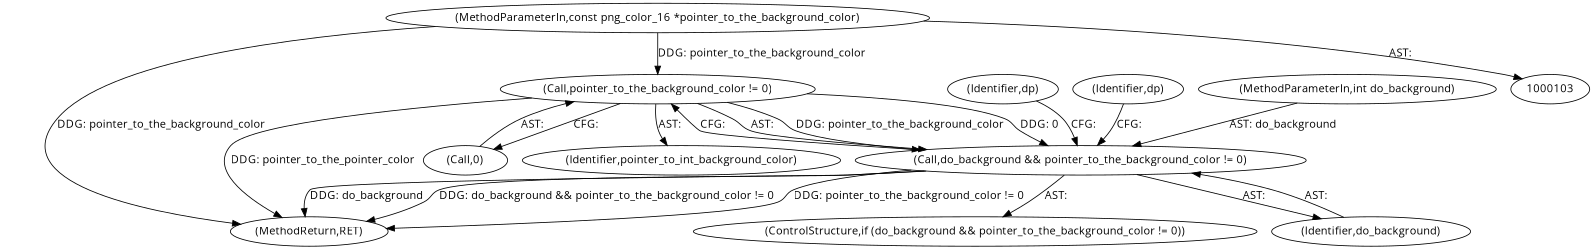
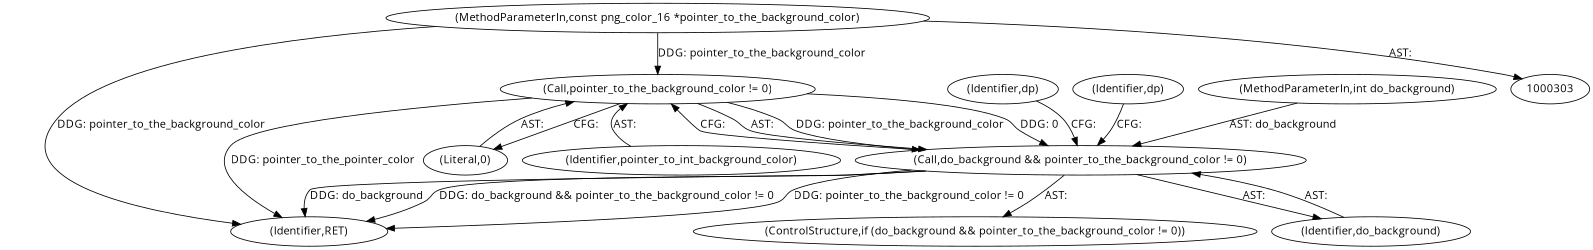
(1550, 89) -> (1550, 89)
(656, 122) -> (613, 130)
(465, 160) -> (465, 160)
(309, 232) -> (309, 232)
